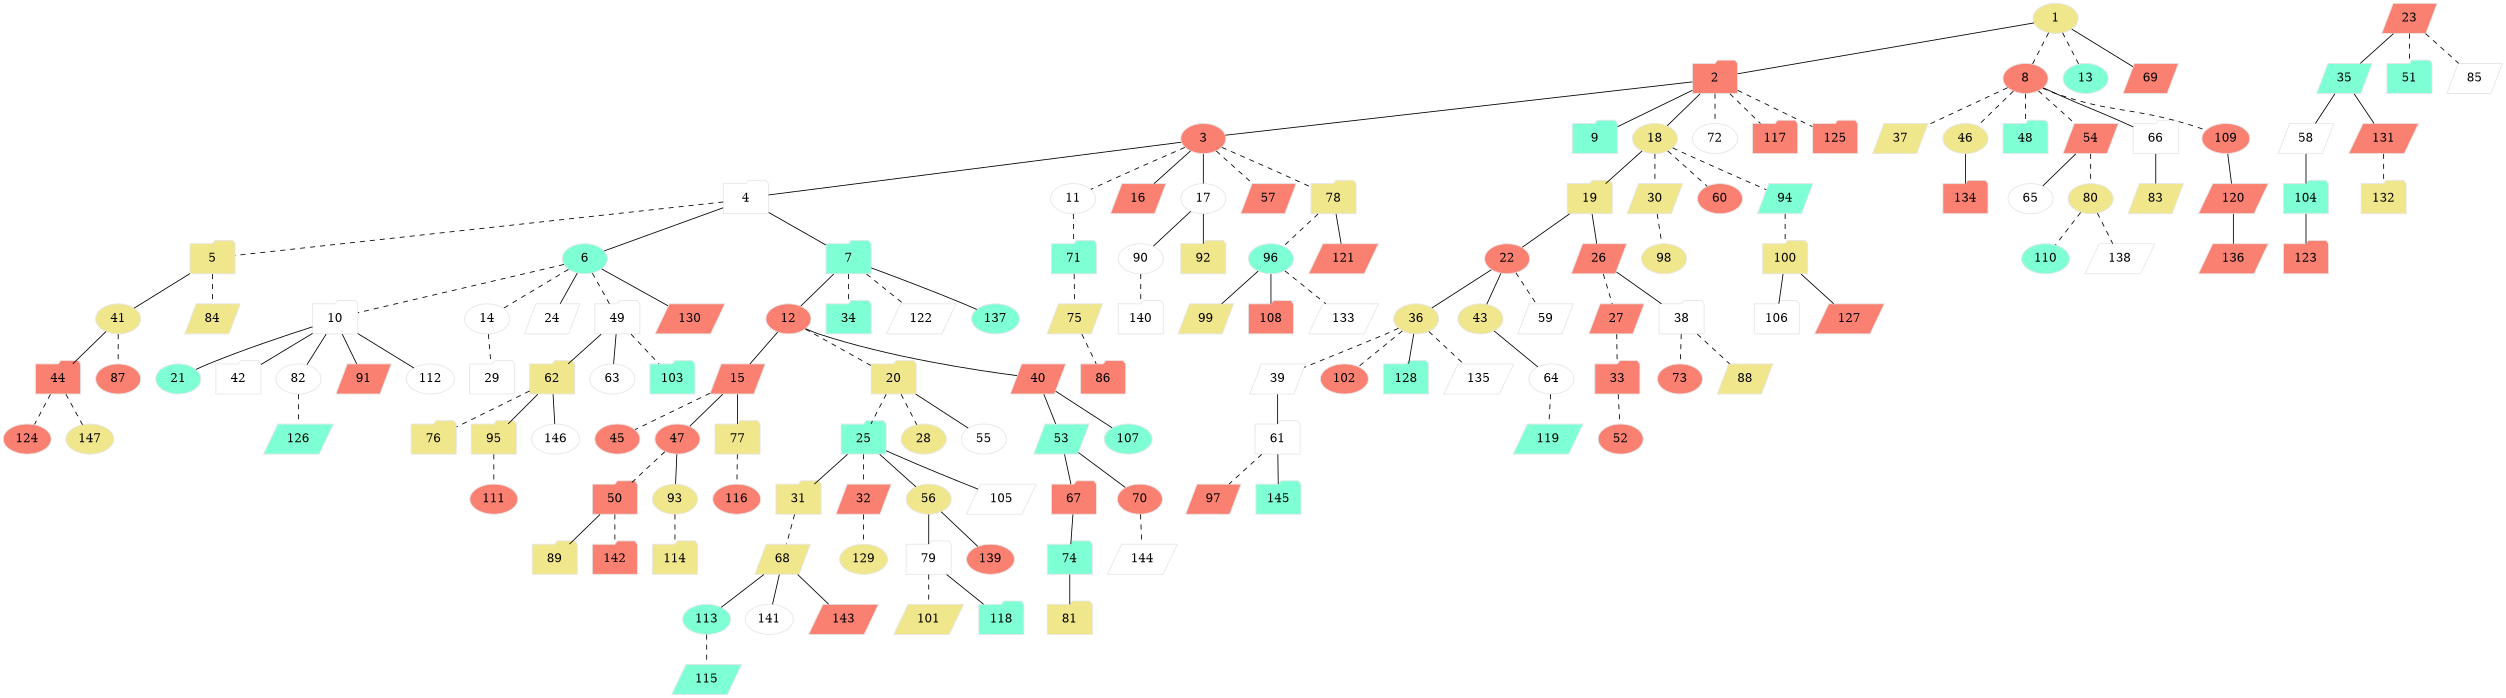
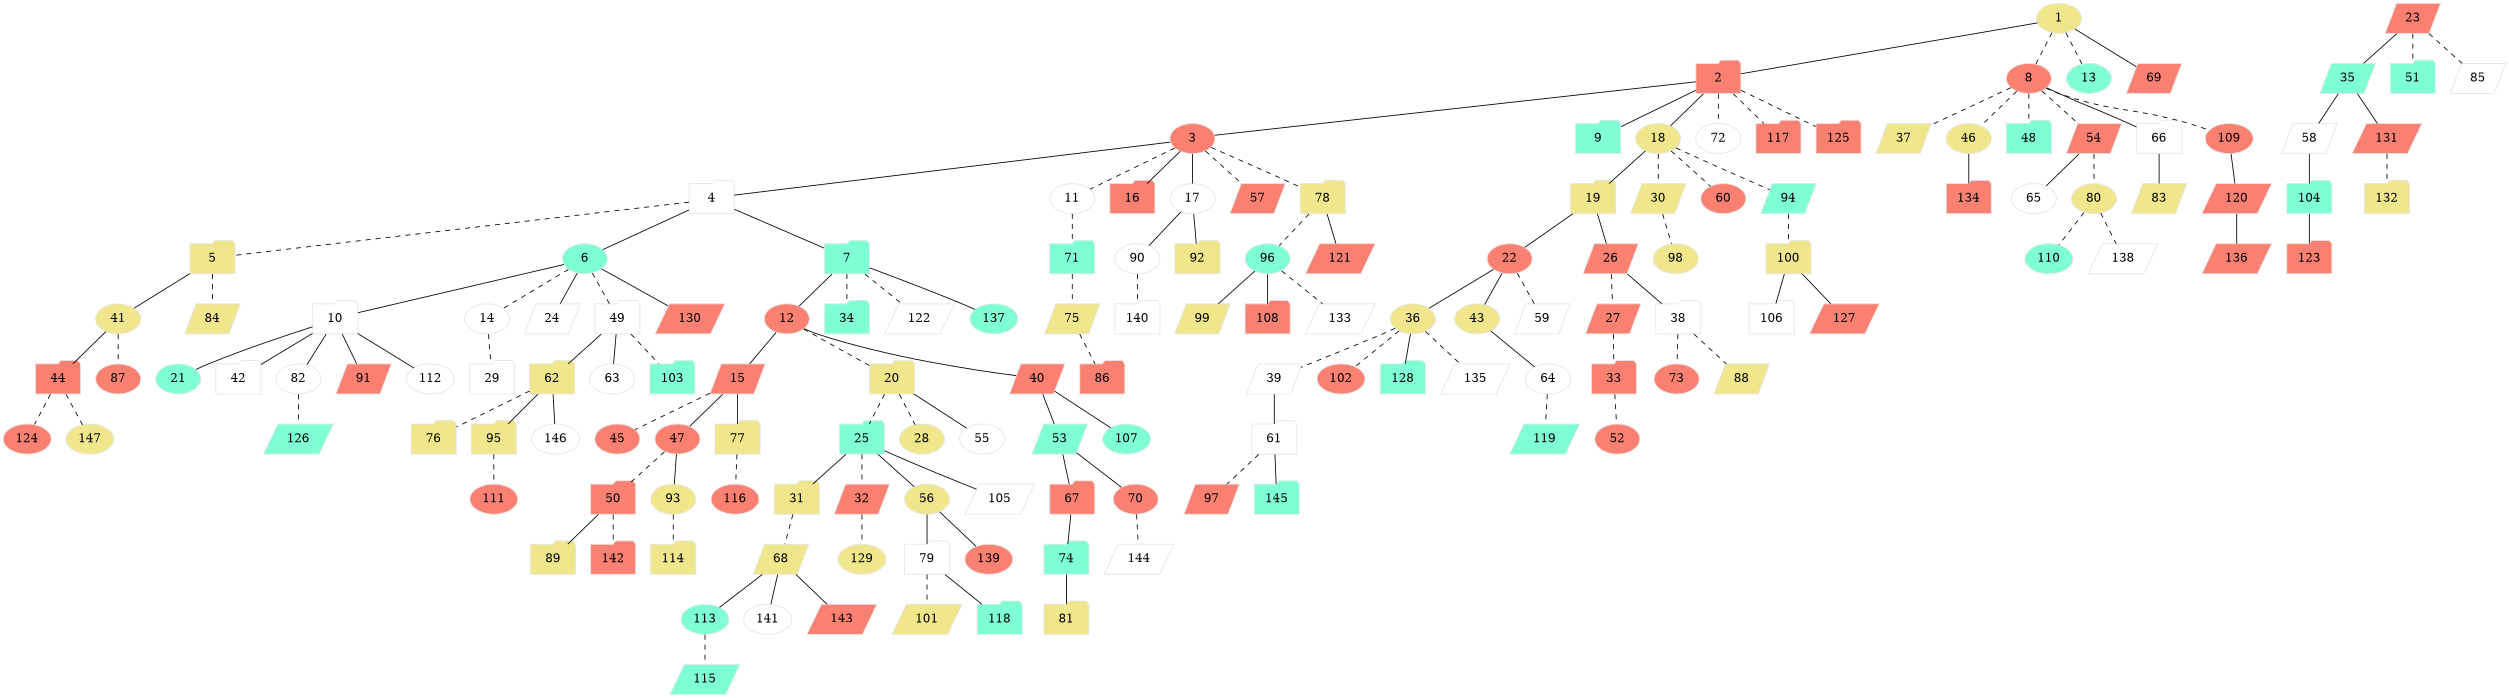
(1138, 199) -> (1132, 199)
(461, 289) -> (461, 289)
